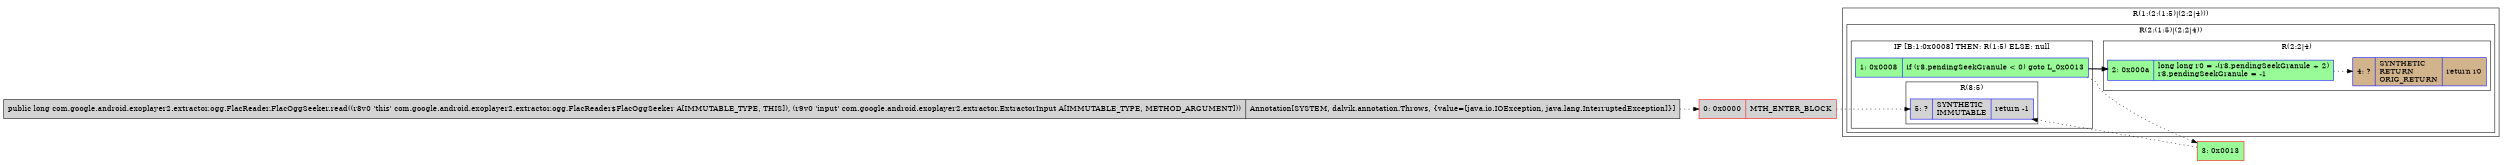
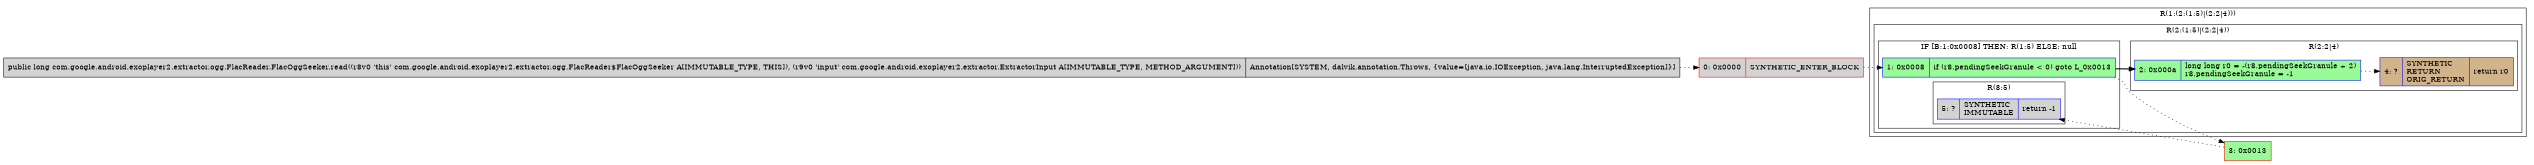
(1791, 109) -> (1805, 67)
(1871, 109) -> (1870, 68)
